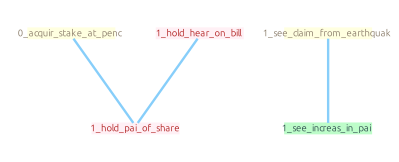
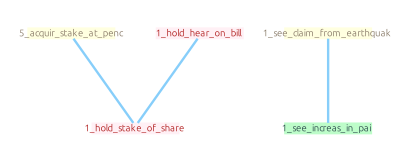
(71, 33) -> (71, 33)
(136, 128) -> (136, 128)
